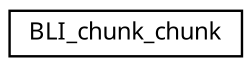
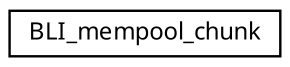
(126, 34) -> (145, 34)
